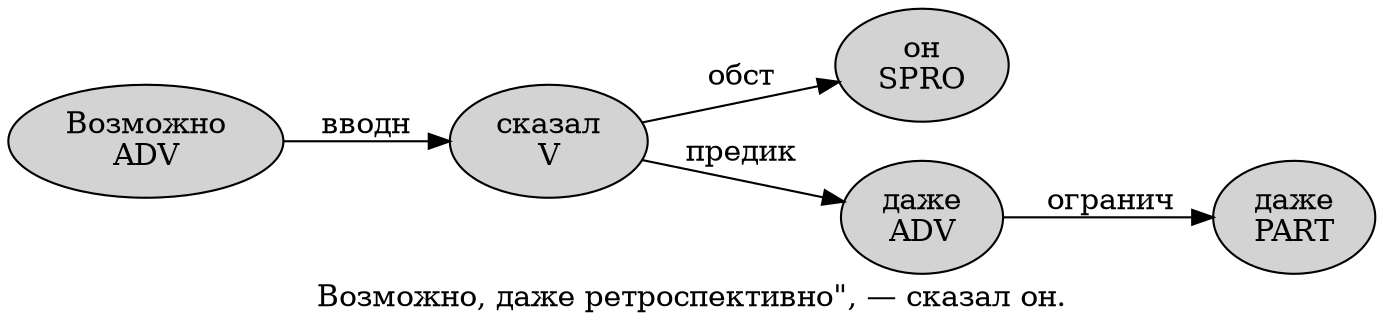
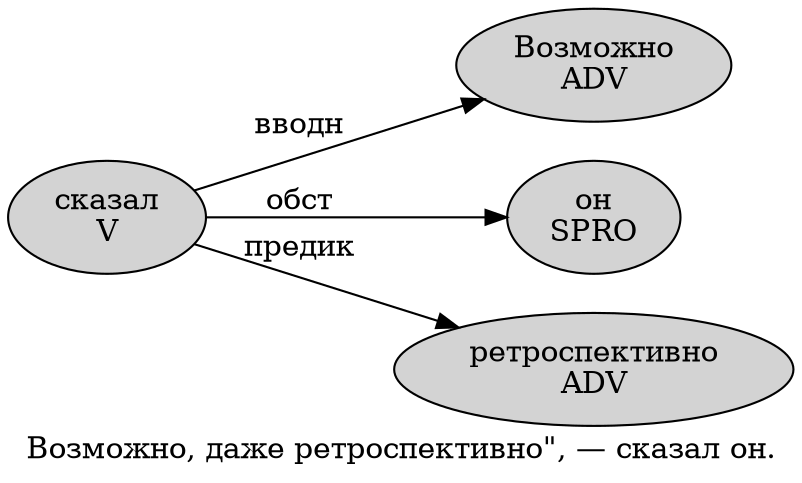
(356, 141) -> (329, 148)
(922, 217) -> (594, 369)
(1294, 217) -> none
